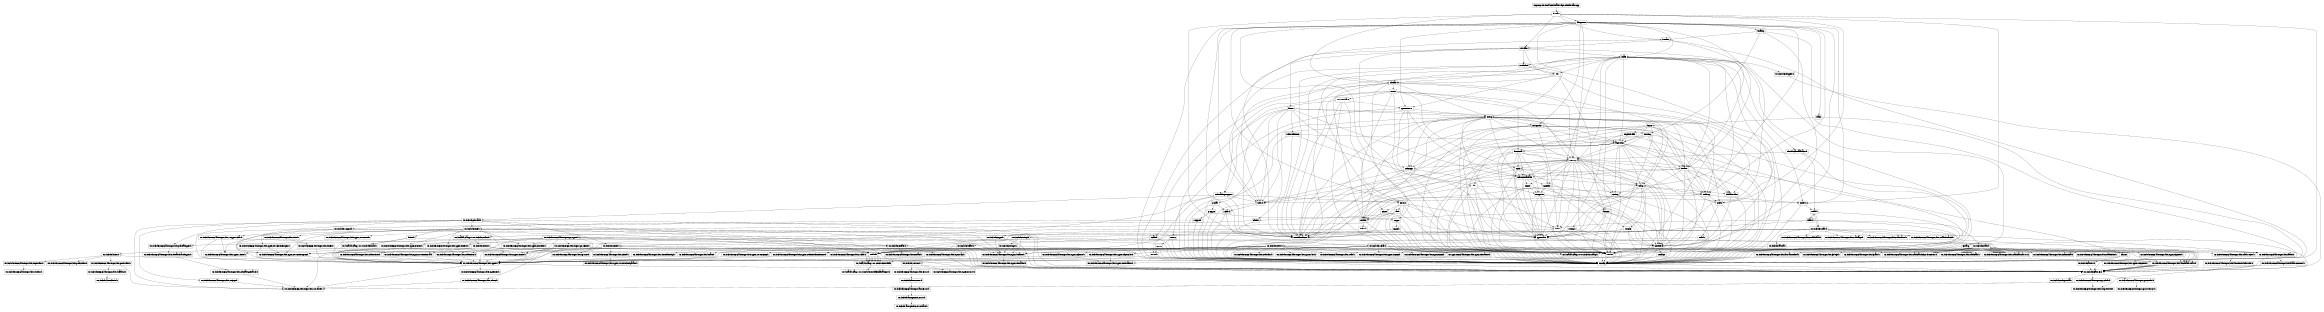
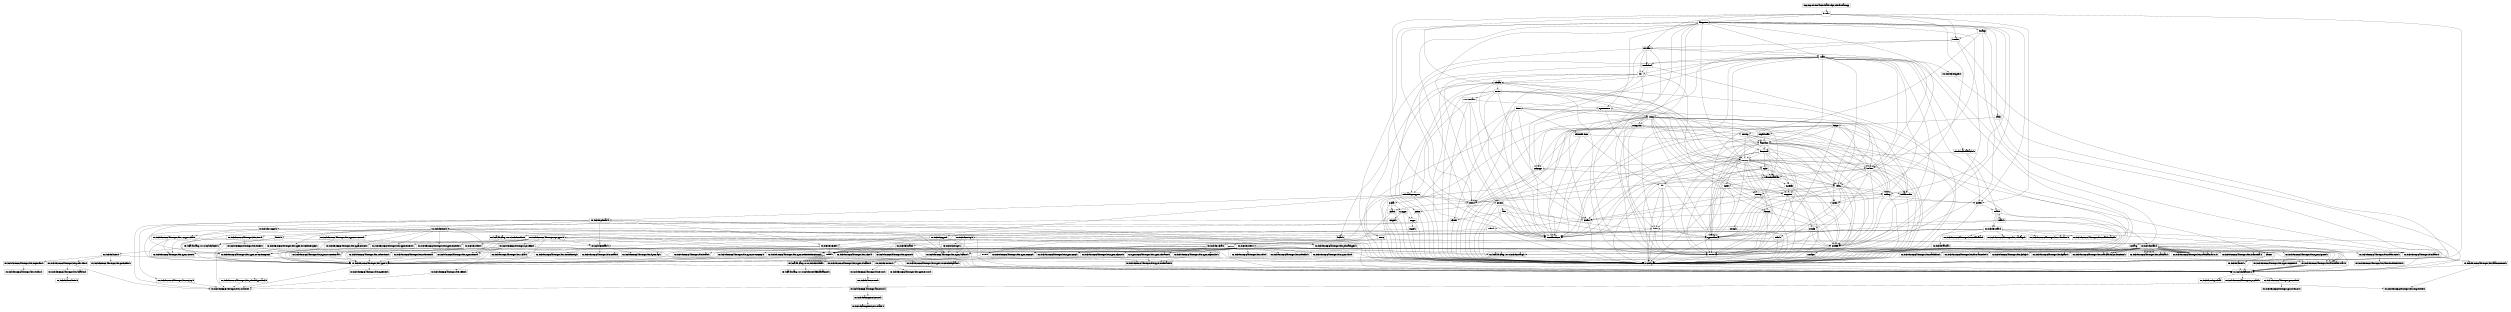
(168, 255) -> none
